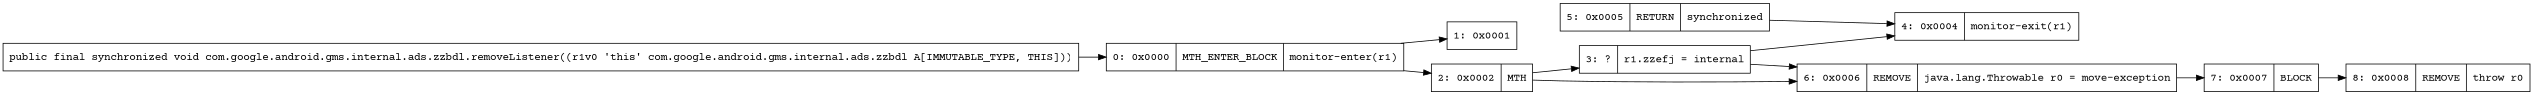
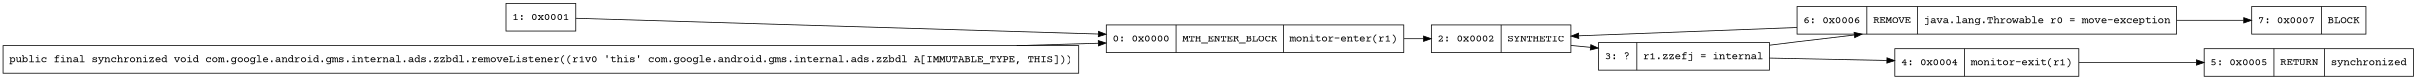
(1828, 22) -> (2138, 62)
(1420, 41) -> (837, 26)
(1517, 77) -> (1536, 38)
(2438, 78) -> none
(1661, 82) -> (1688, 32)
